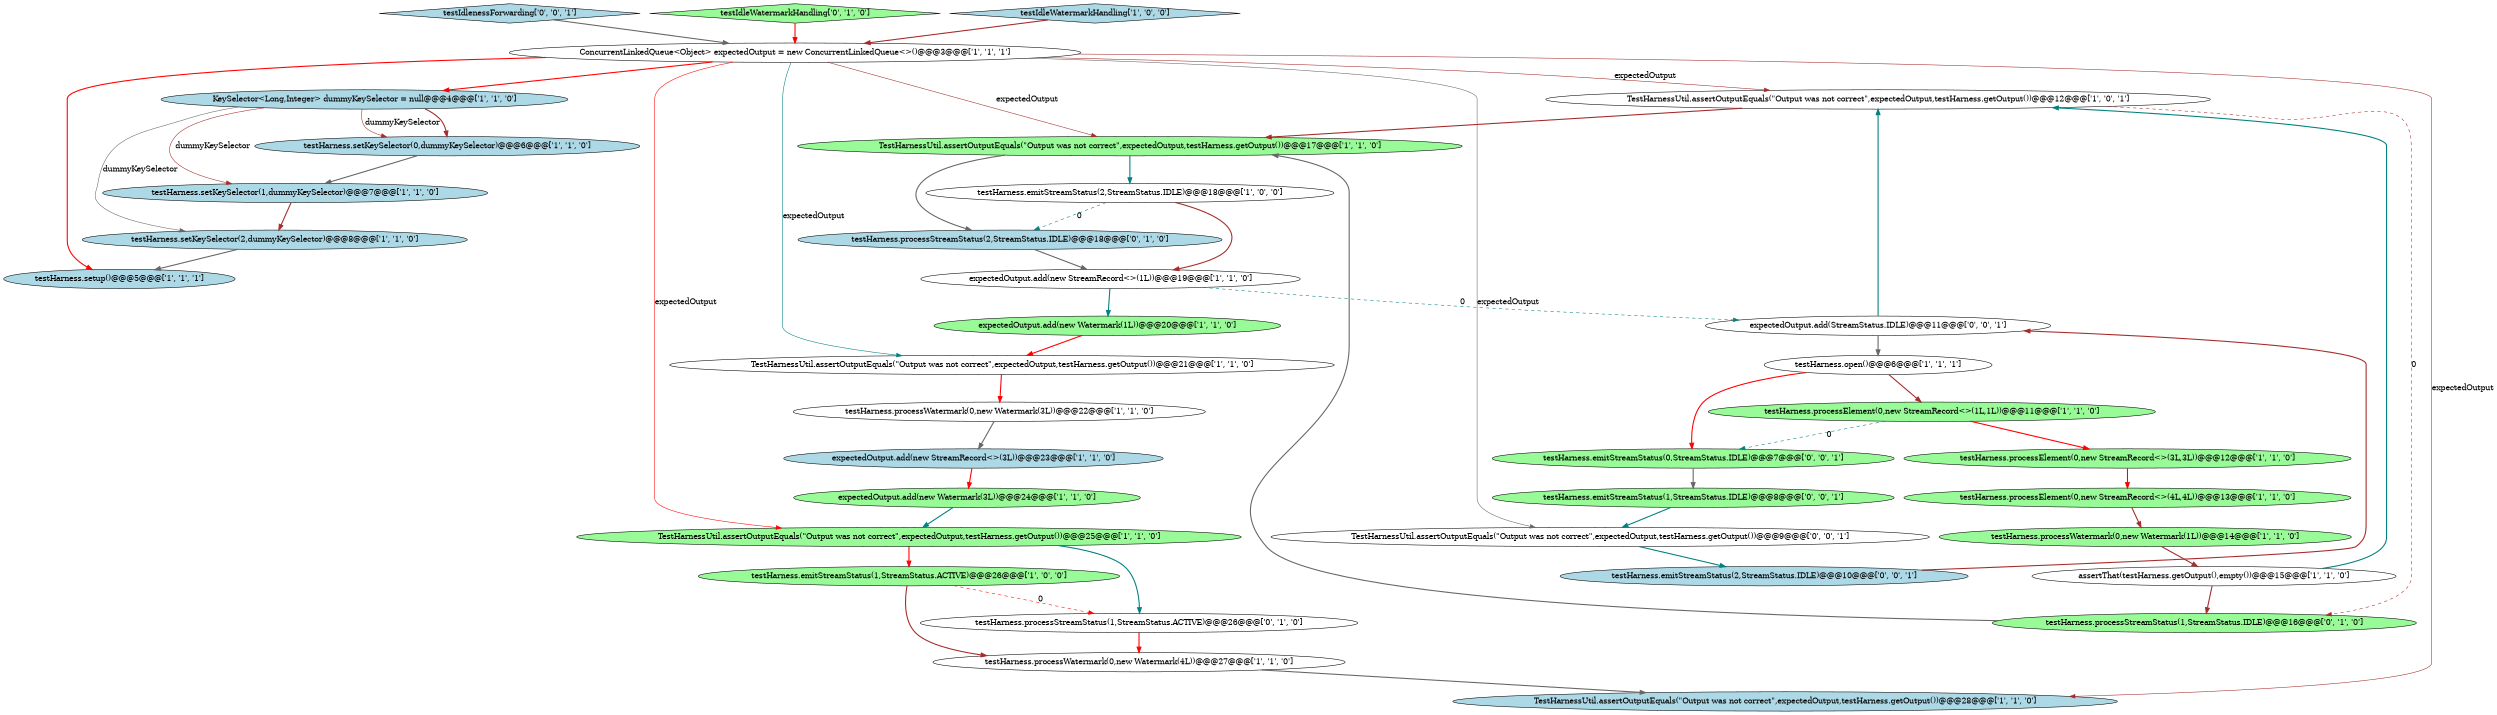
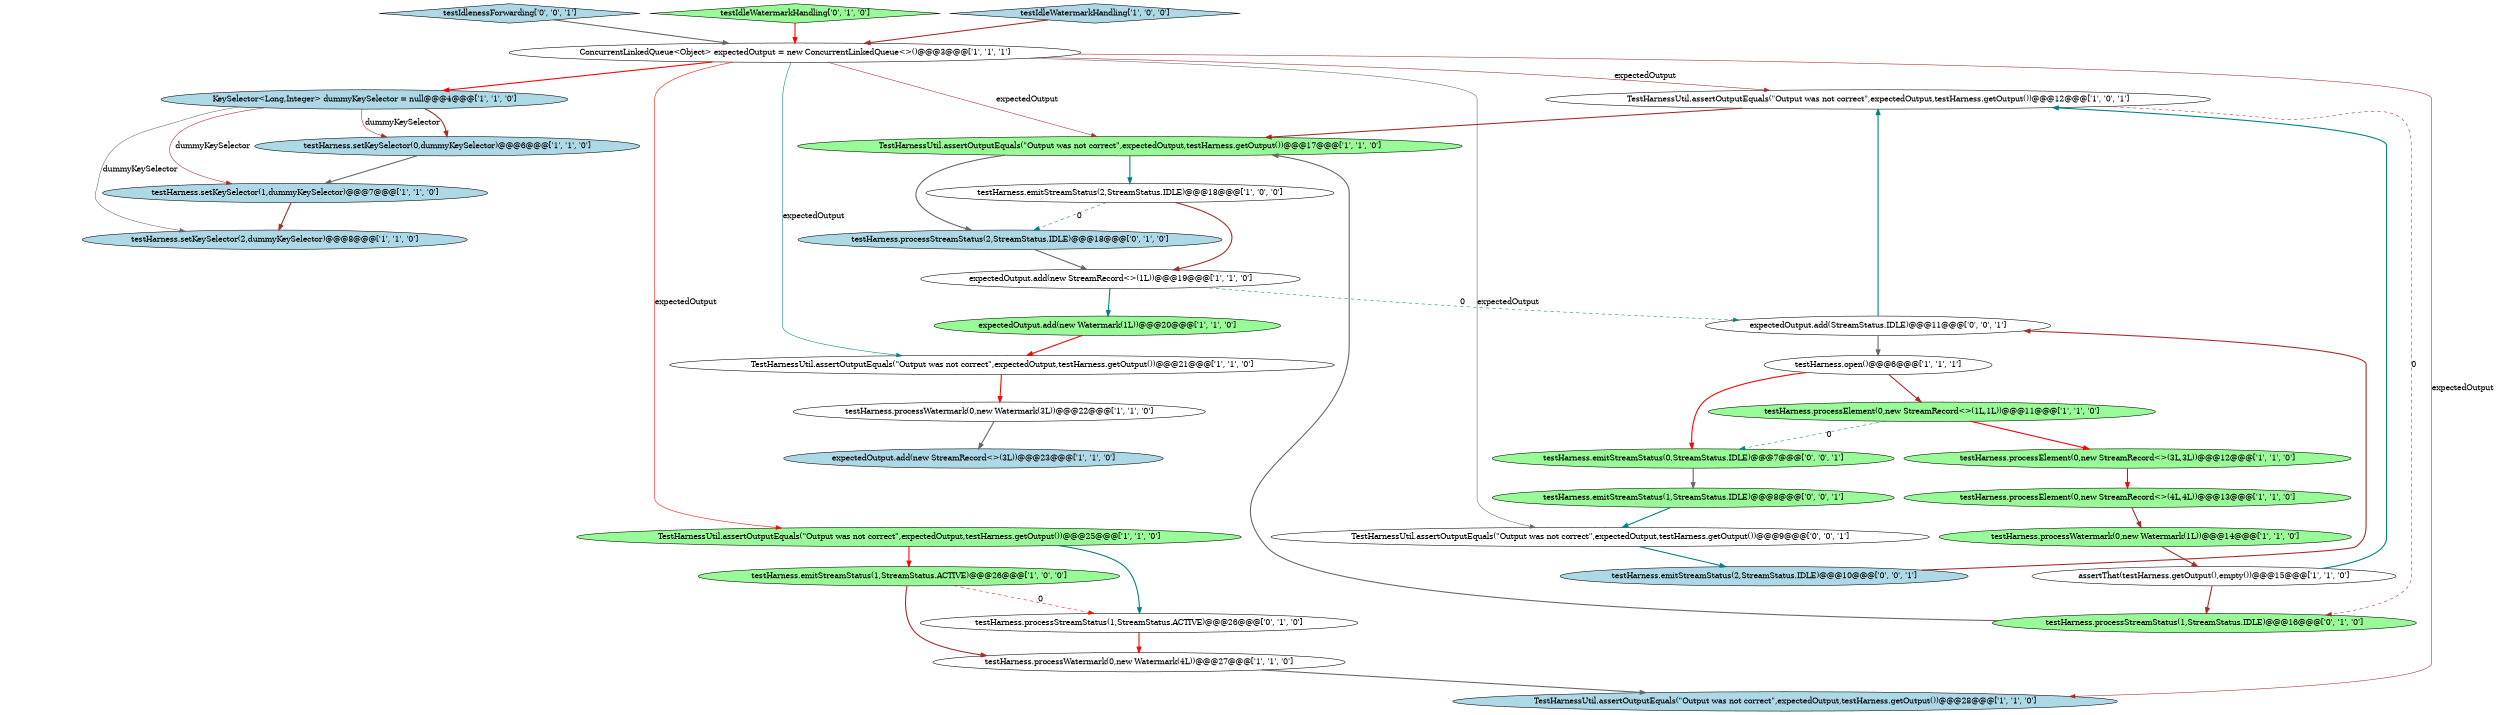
(119, 279) -> none
(967, 498) -> none
